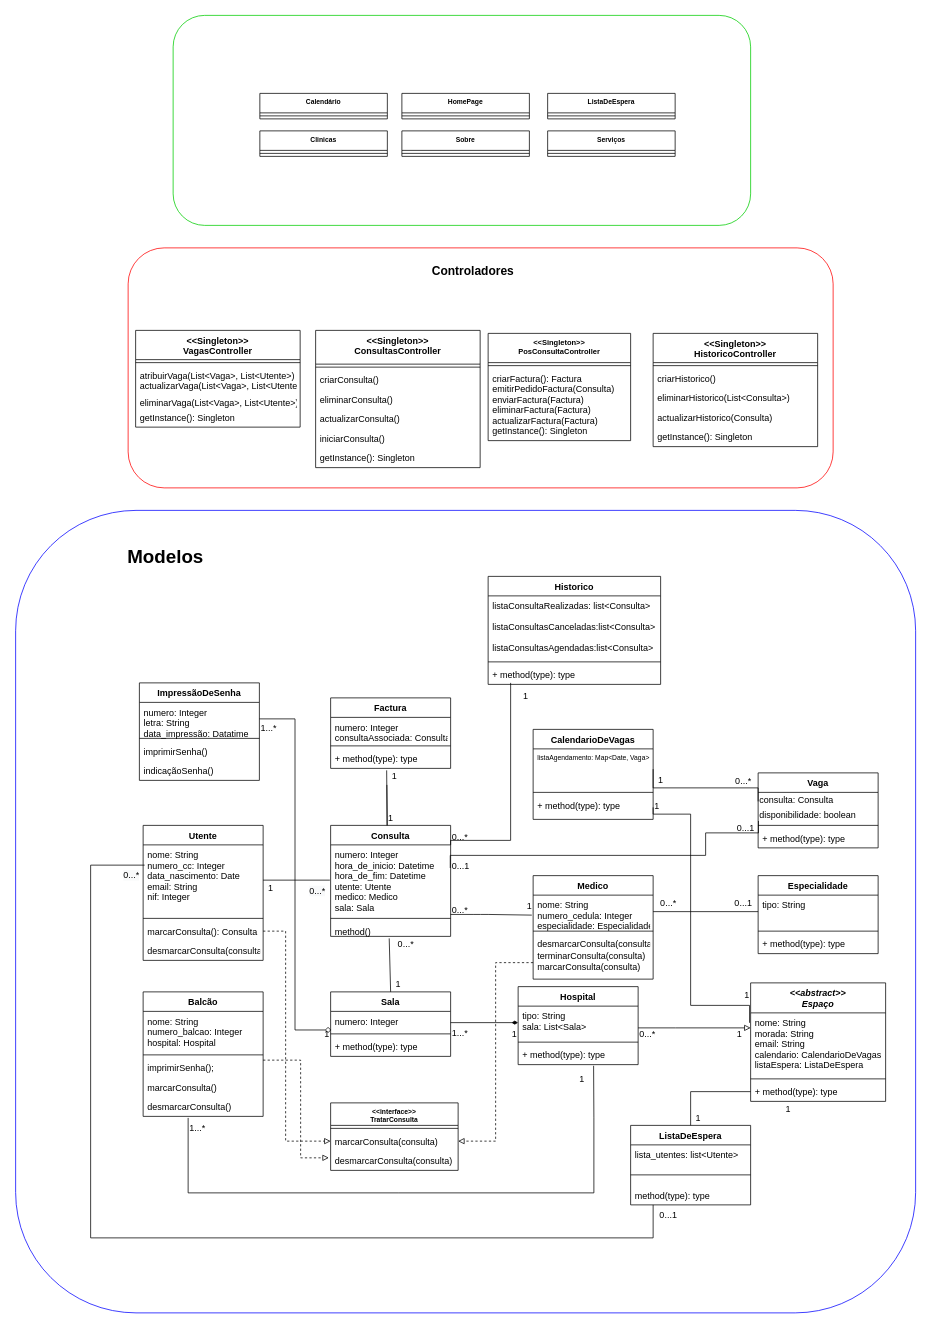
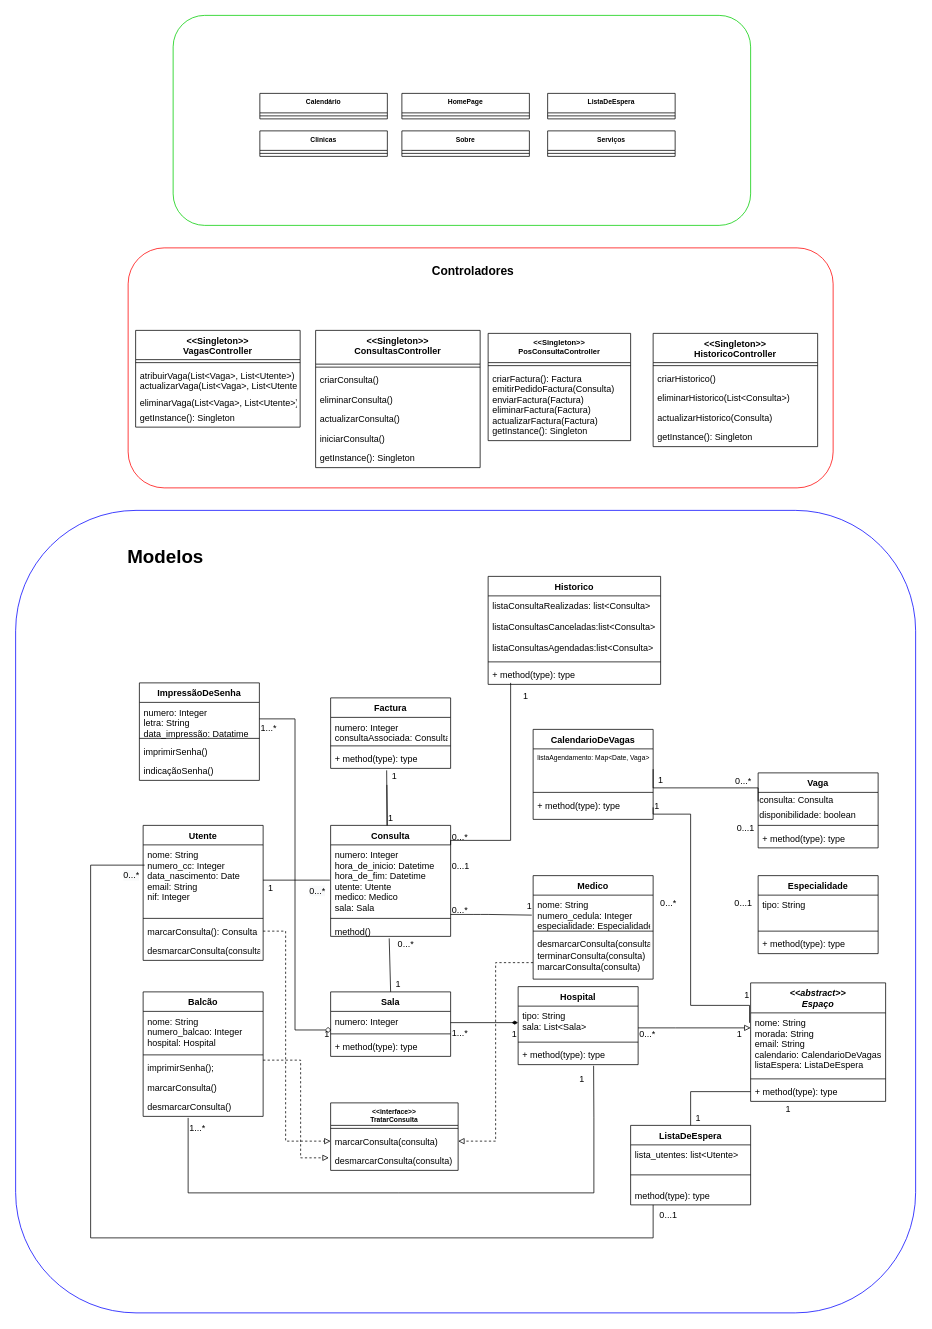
(614, 855) -> none
(705, 912) -> none
